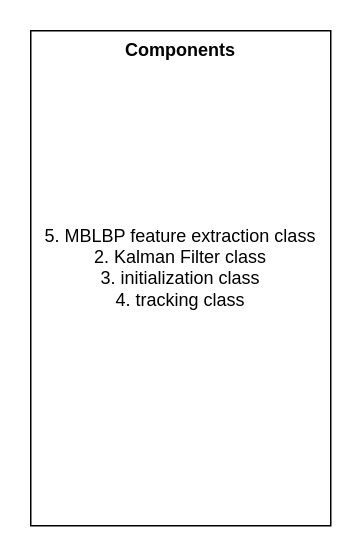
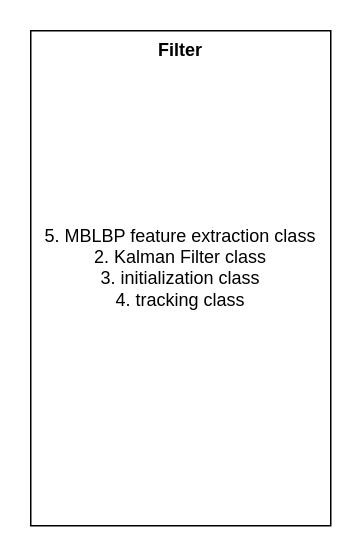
(181, 61) -> (181, 61)
